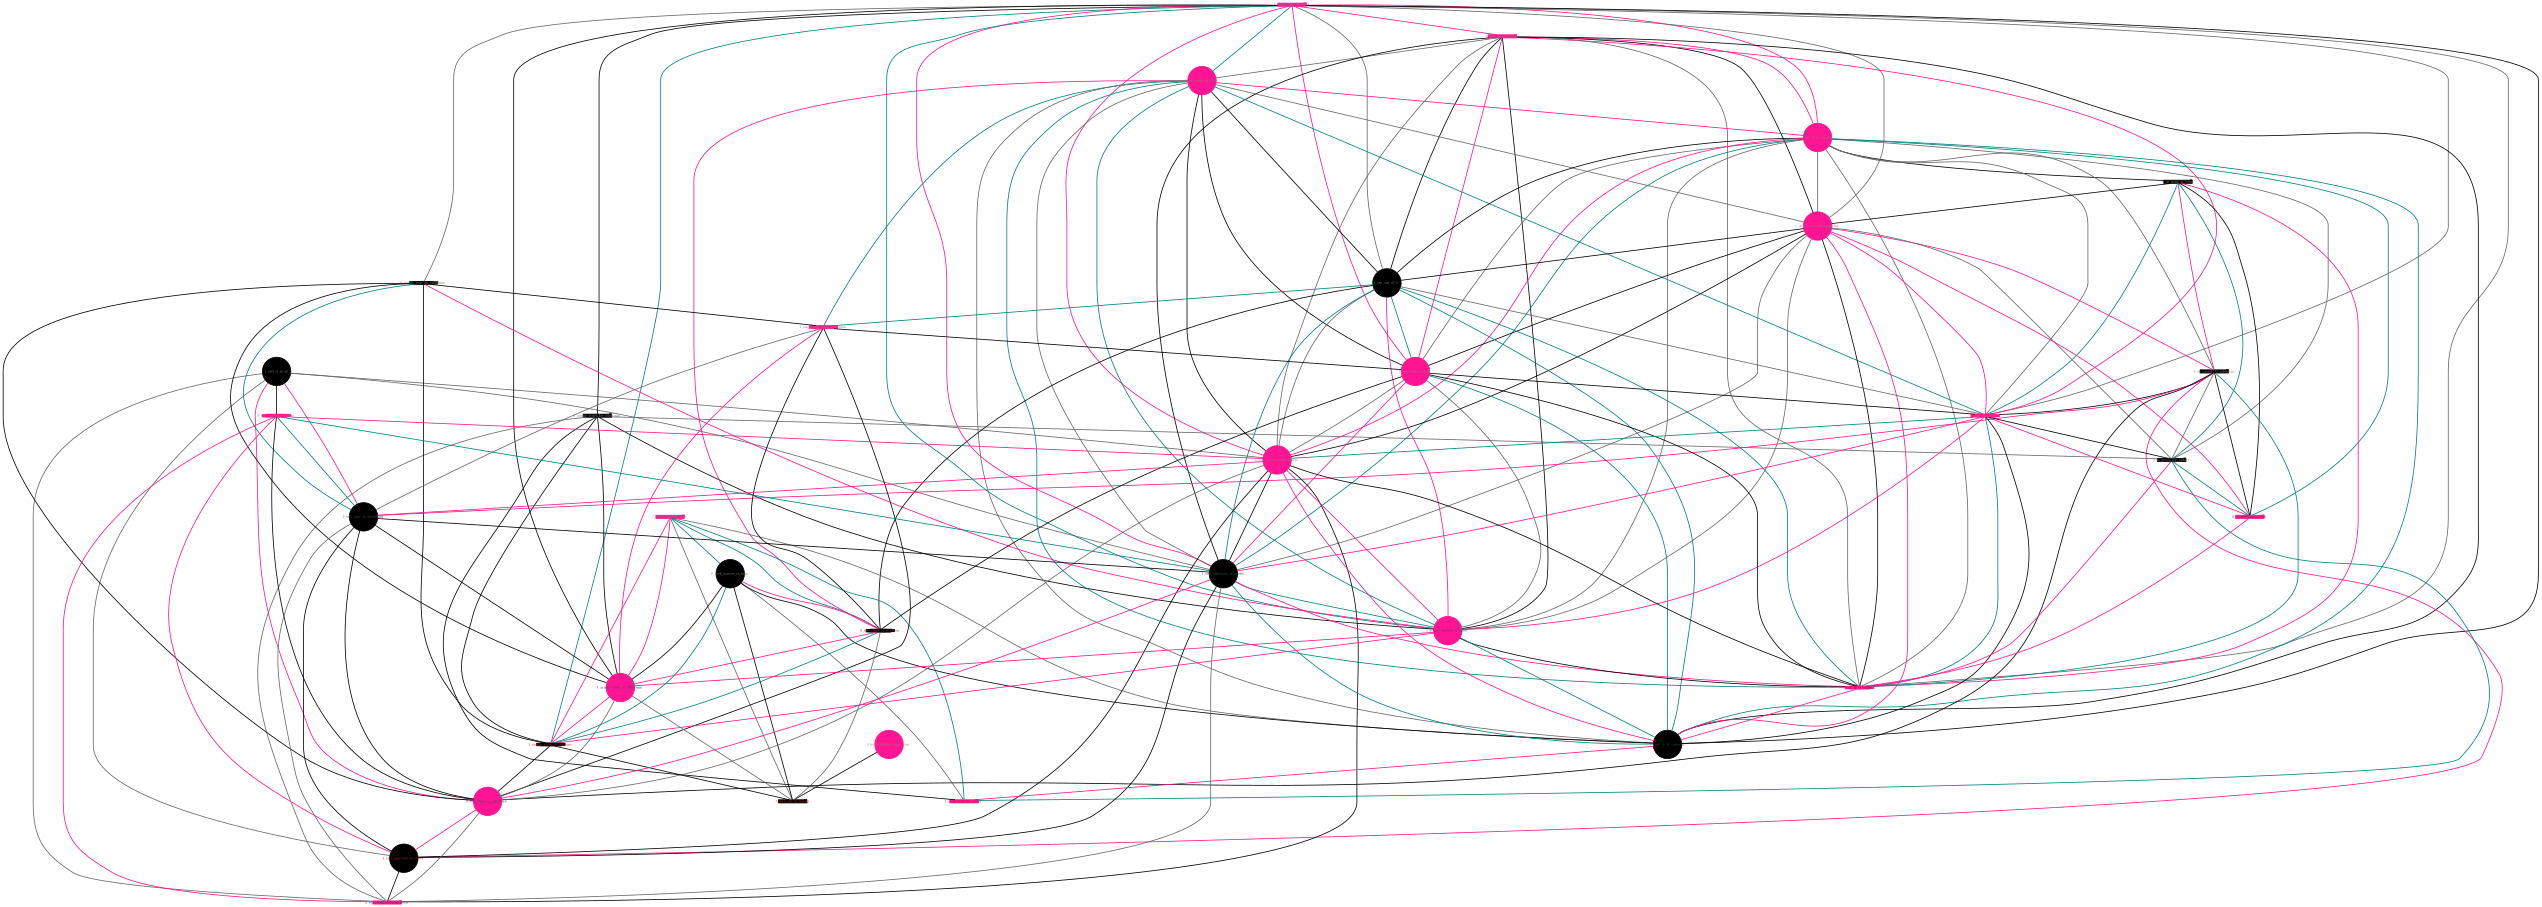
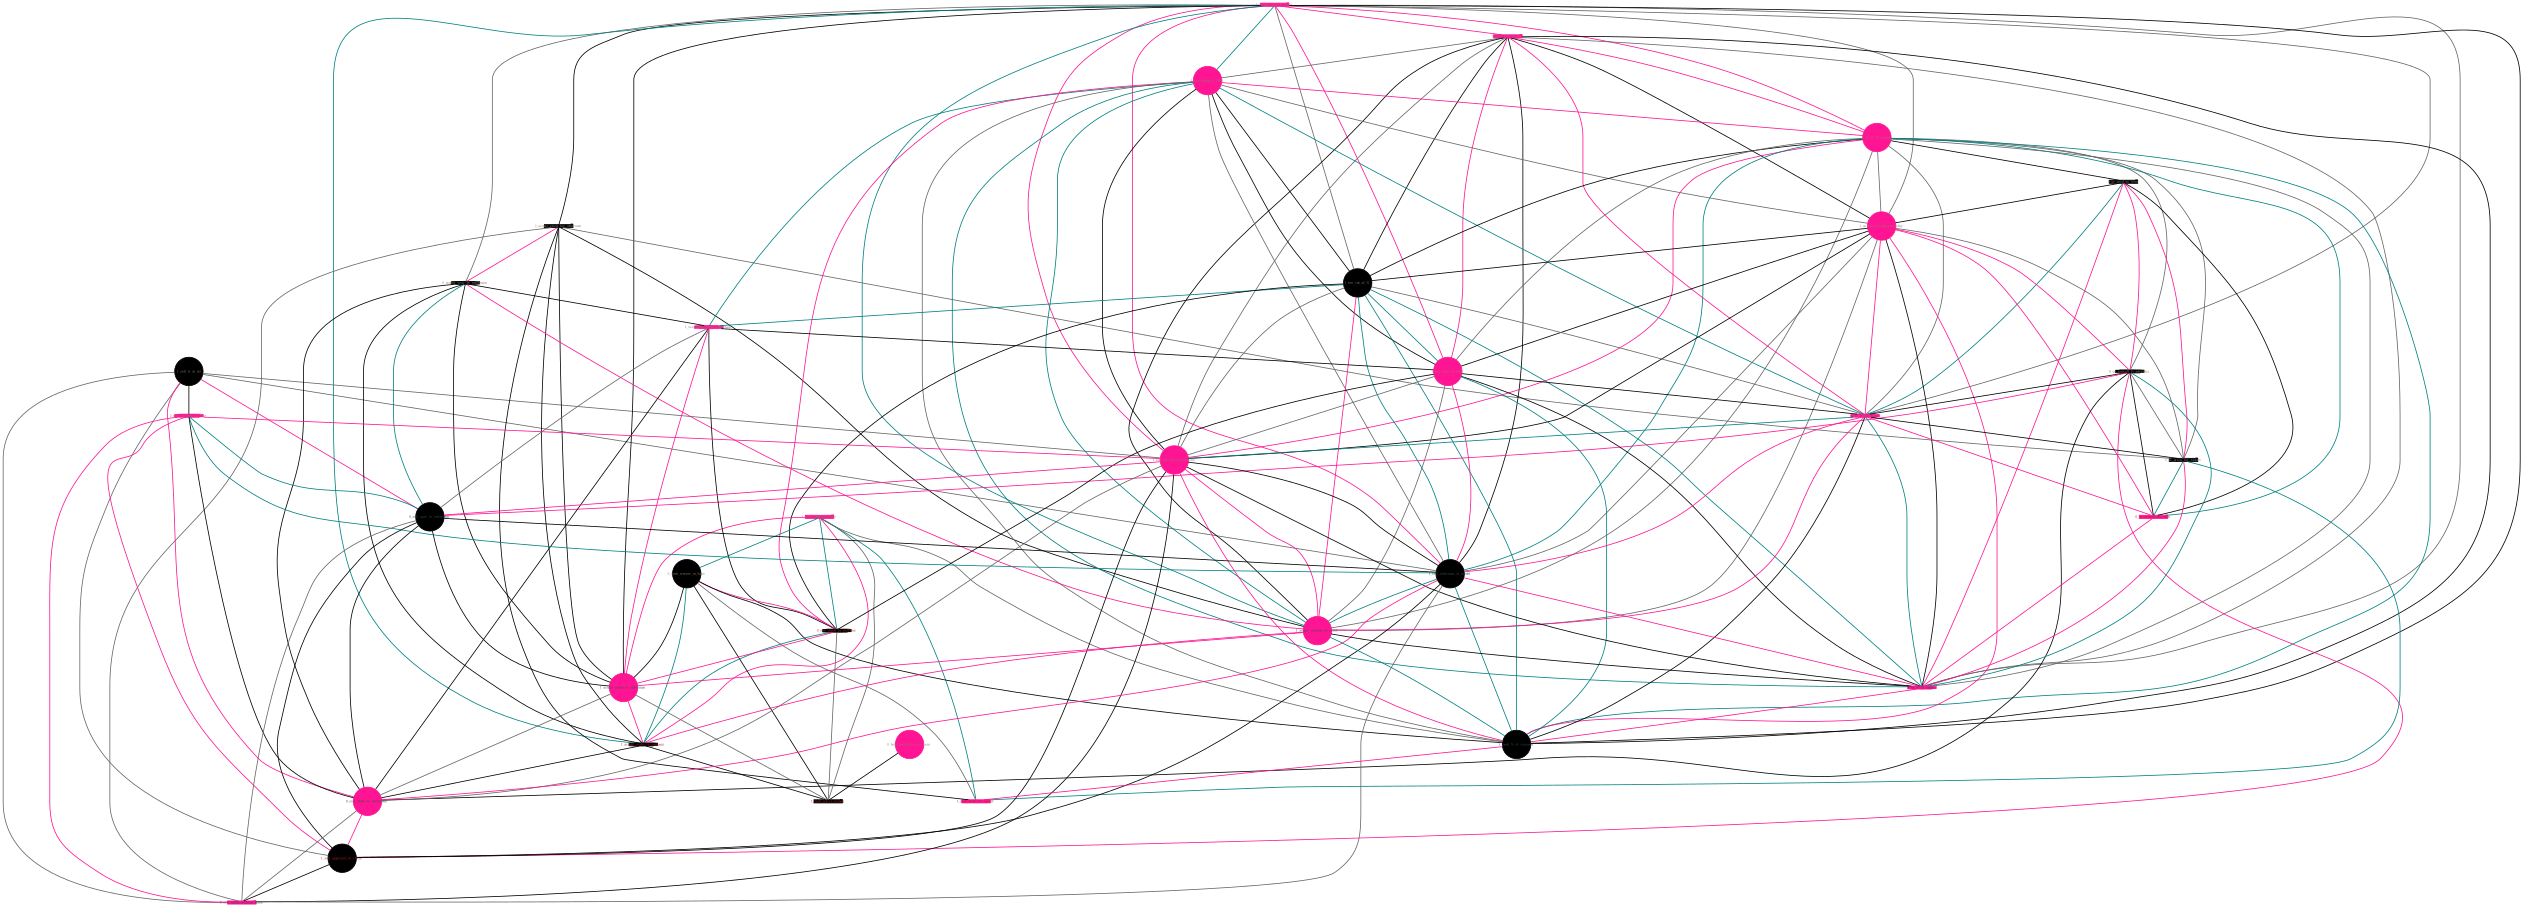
none -> (512, 255)
(2241, 326) -> (2178, 307)
(2214, 371) -> (2130, 371)
